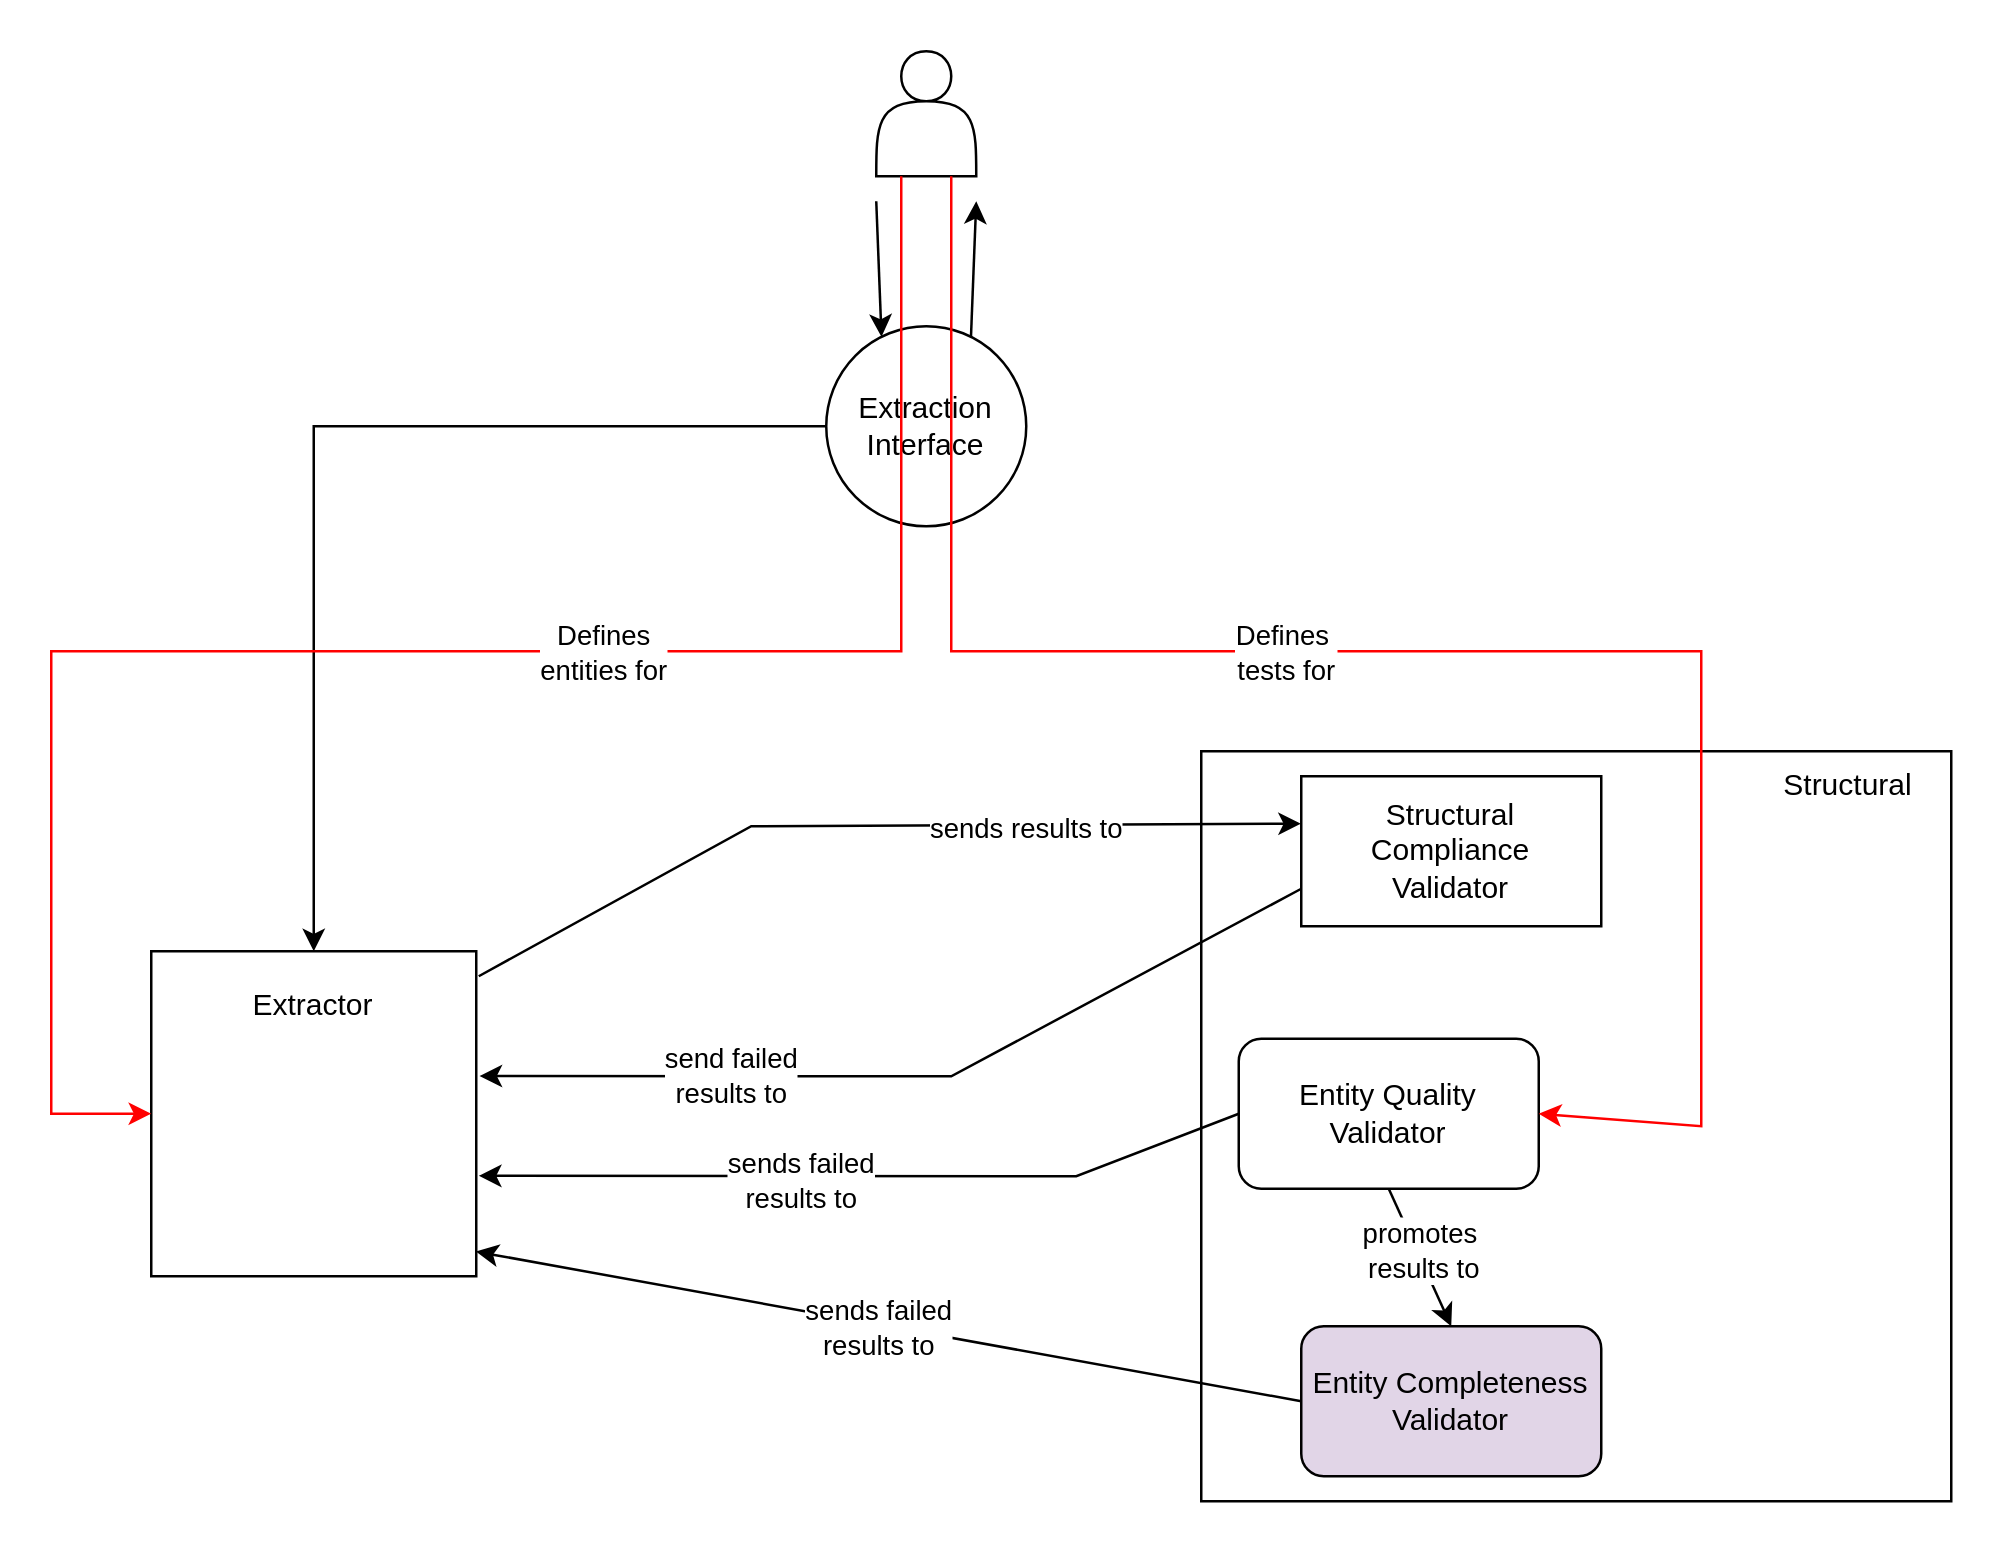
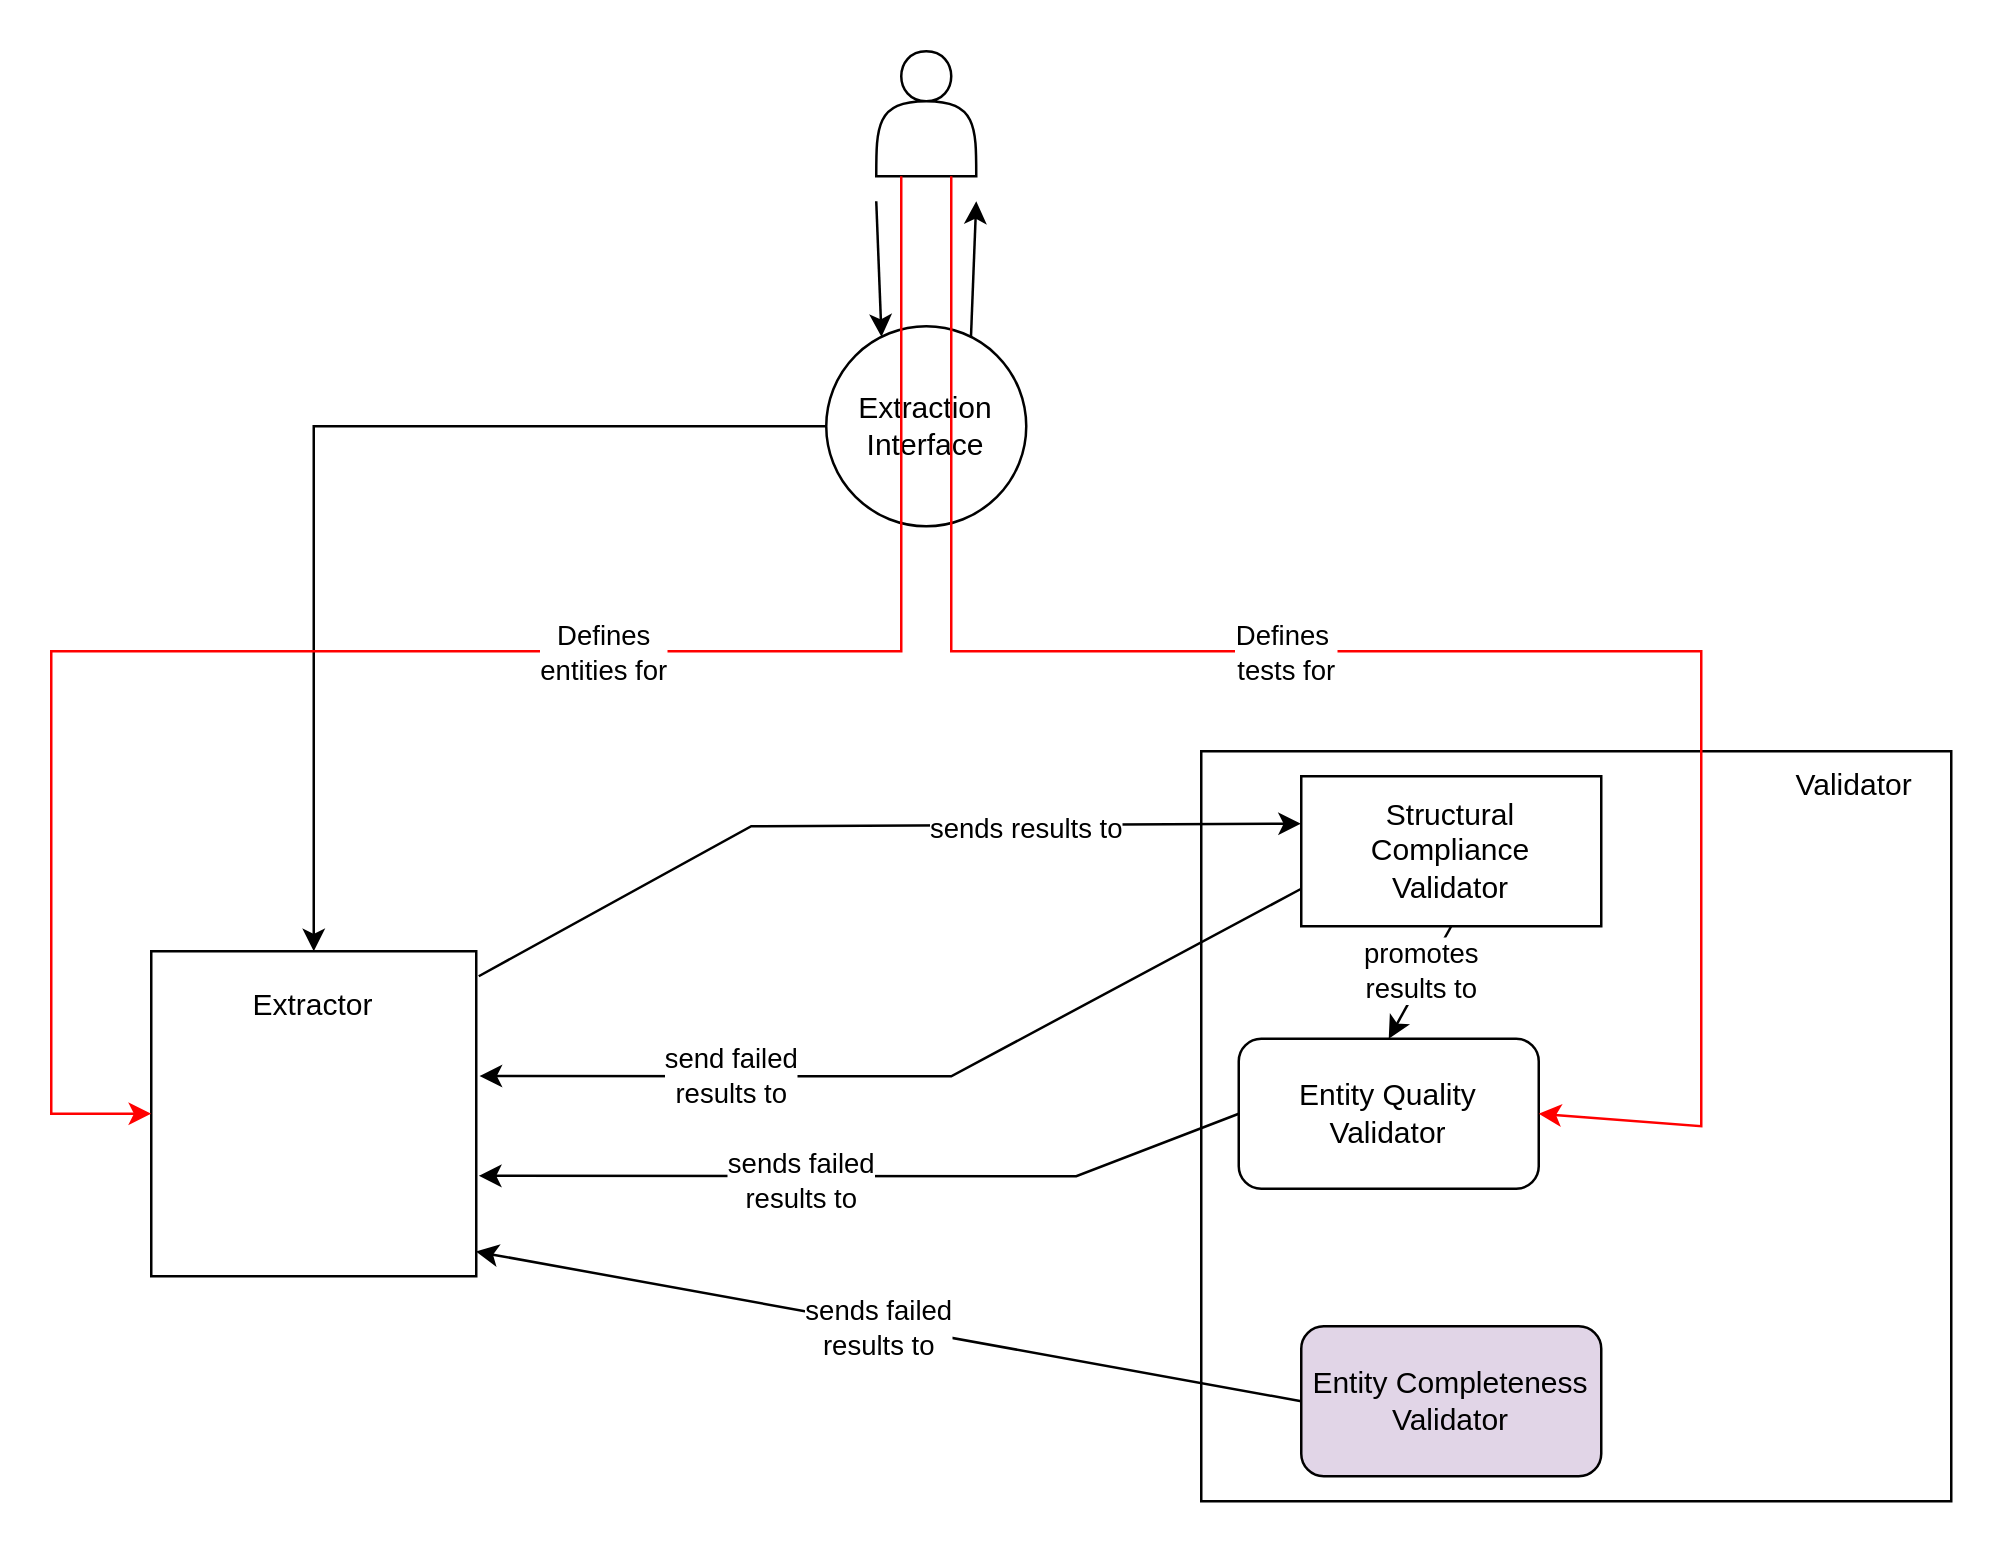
none -> (1411, 999)
(1866, 1126) -> (1878, 1126)
(1433, 1285) -> none
